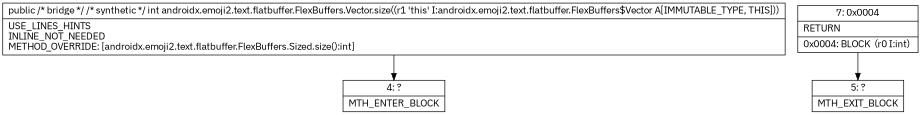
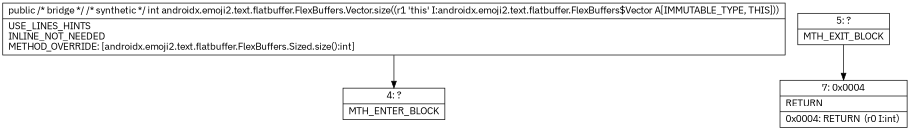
(858, 44) -> (844, 119)
(858, 63) -> (844, 59)
